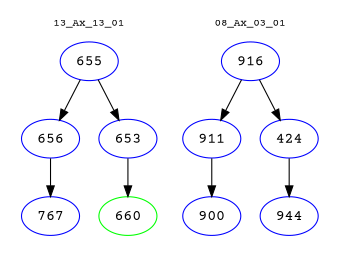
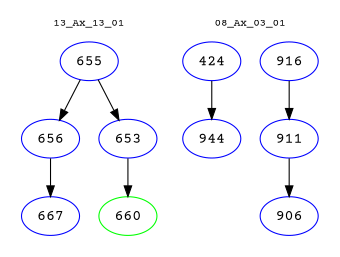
(267, 95) -> none
(51, 216) -> (51, 216)
(212, 216) -> (289, 216)
